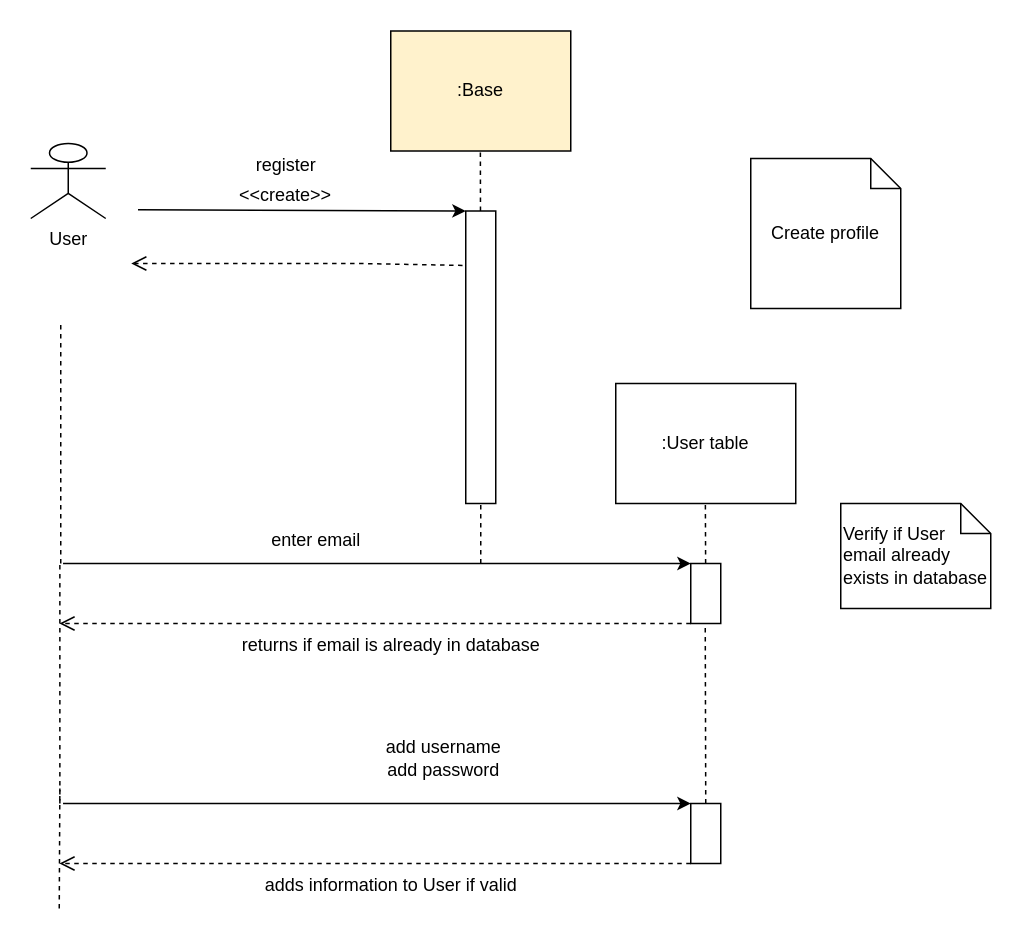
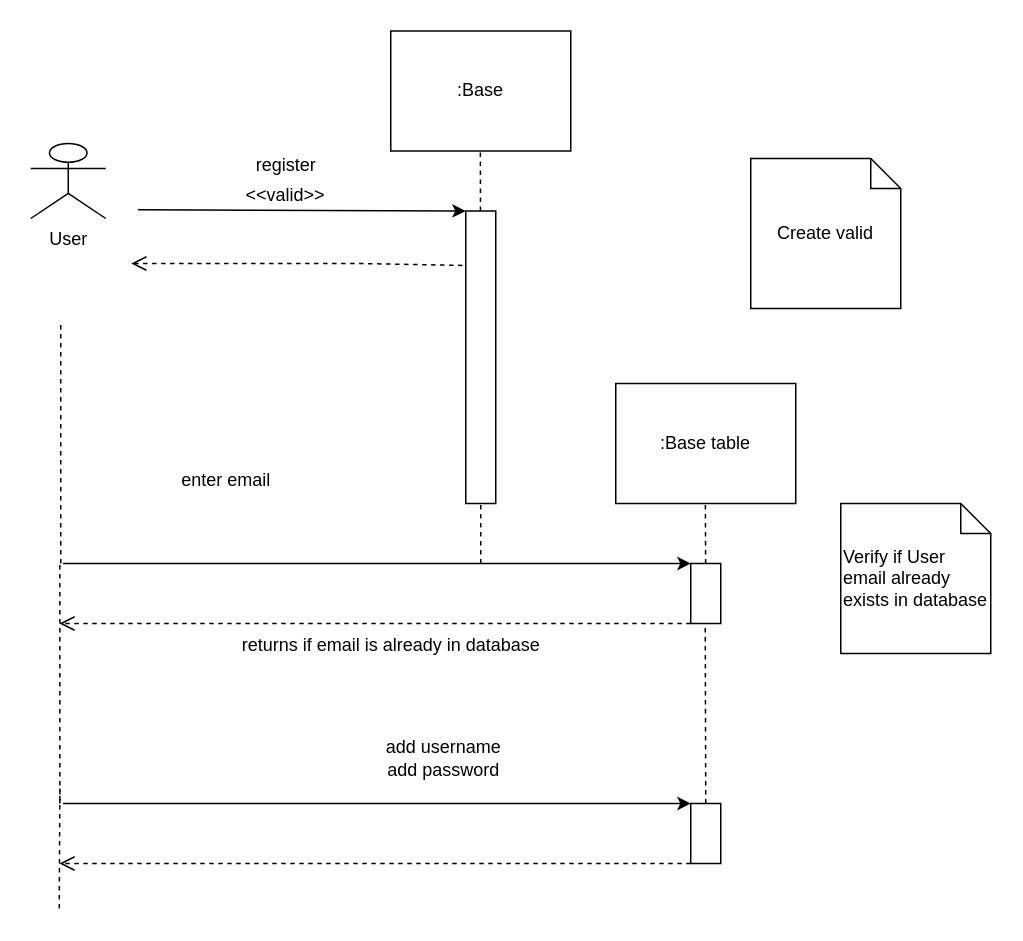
(481, 91) -> (481, 91)
(286, 196) -> (286, 196)
(826, 233) -> (826, 233)
(706, 443) -> (706, 443)
(316, 541) -> (226, 481)
(916, 556) -> (916, 578)
(391, 886) -> none
